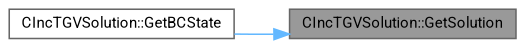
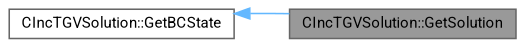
(254, 34) -> (270, 13)
